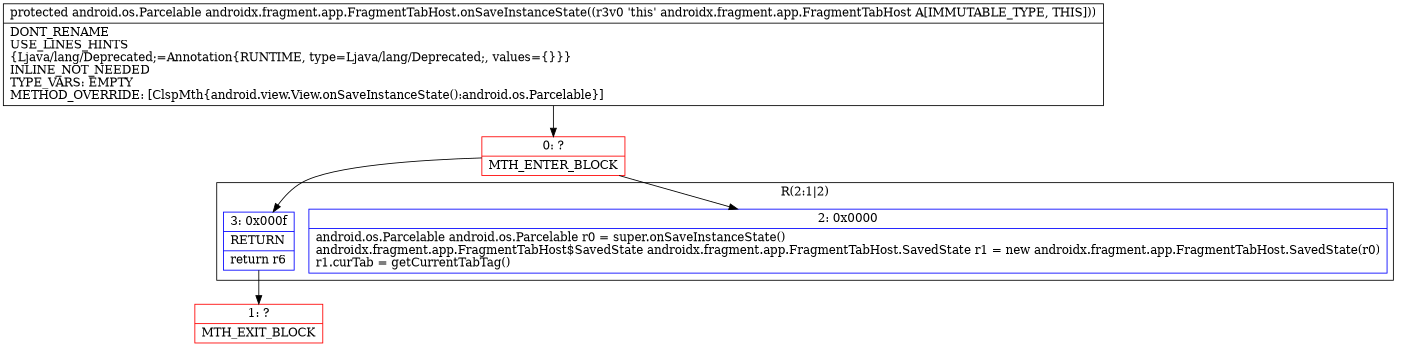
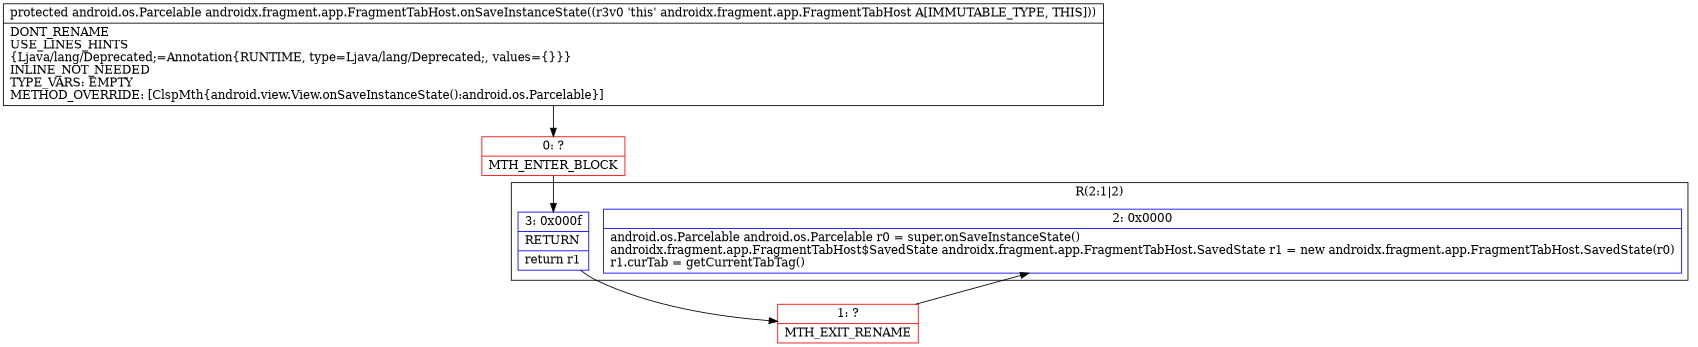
(674, 191) -> (968, 290)
(258, 260) -> (553, 260)
(259, 333) -> (848, 333)
